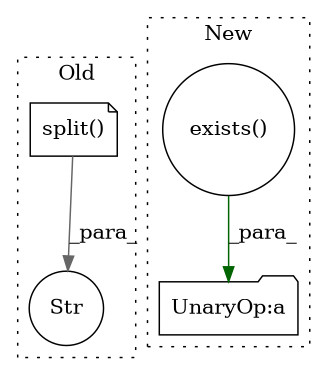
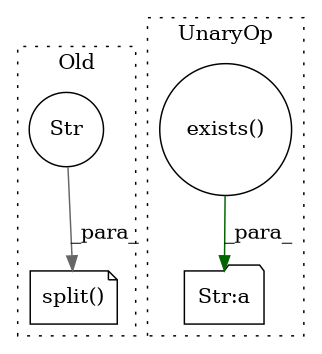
(229, 35) -> (226, 35)
(71, 206) -> (70, 212)
(229, 308) -> (224, 297)
